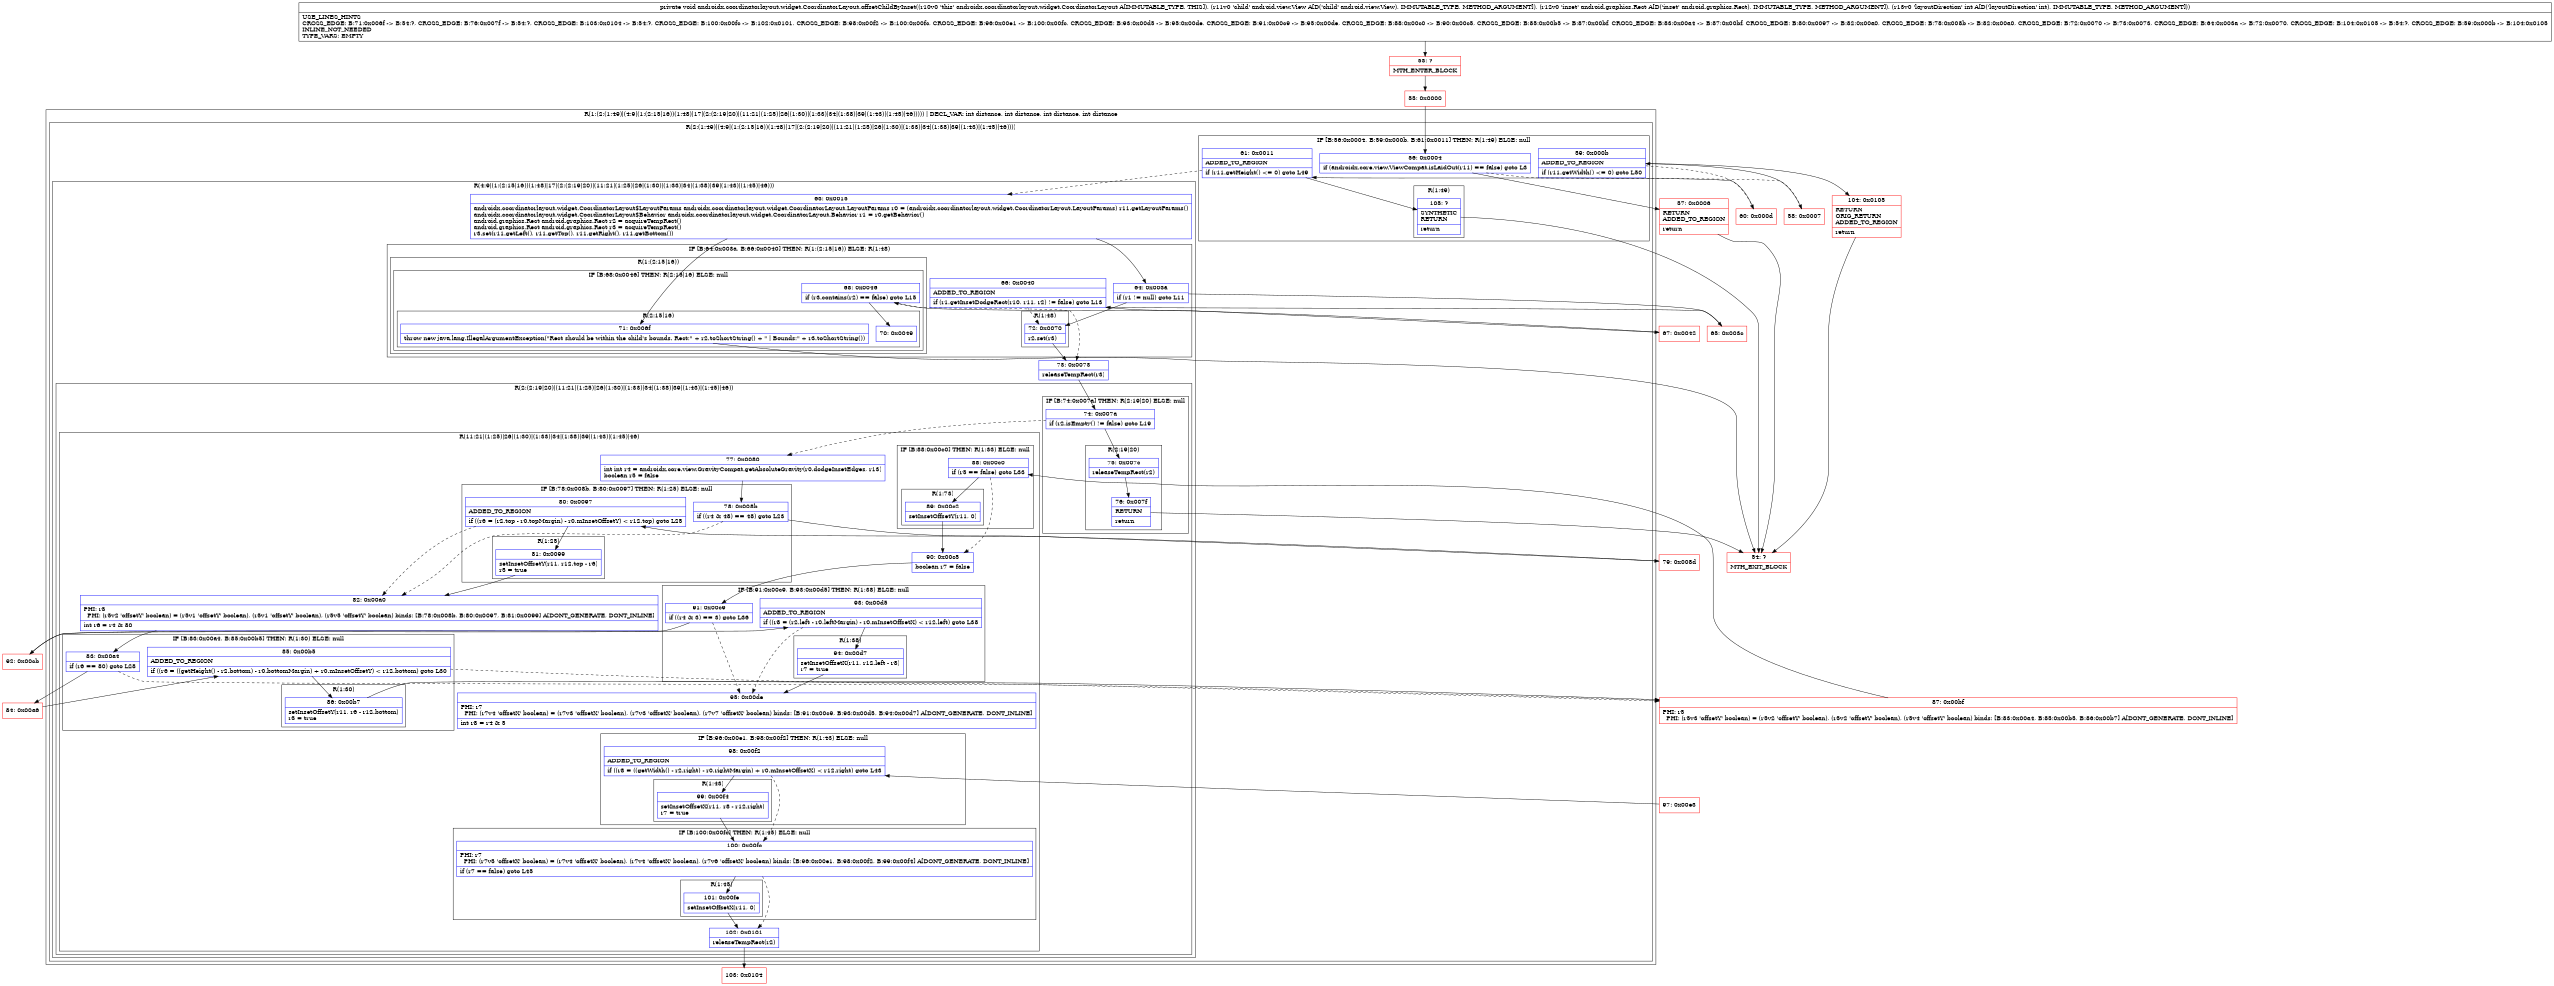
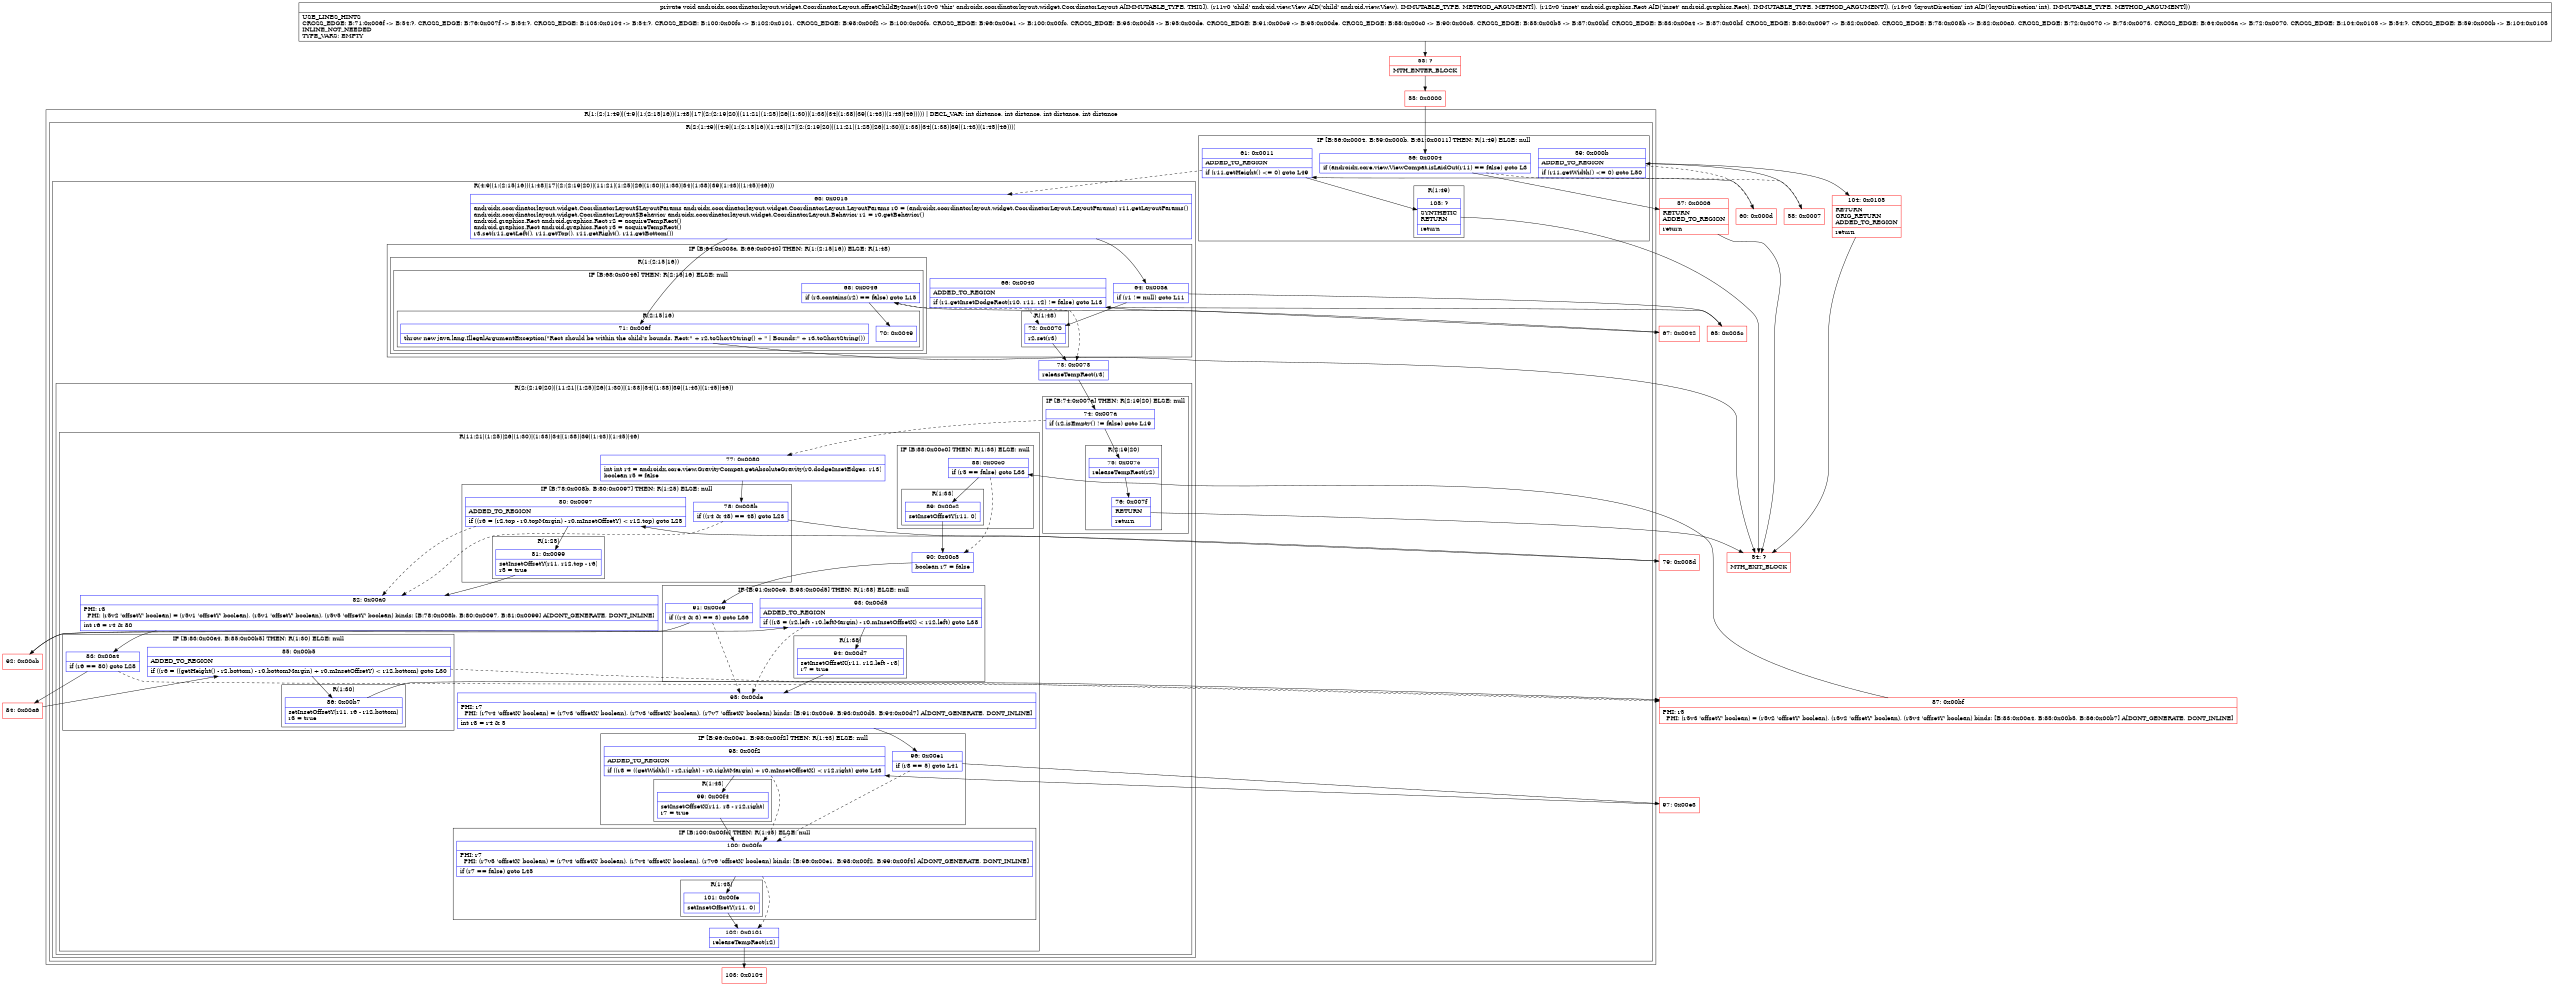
(943, 494) -> (943, 494)
none -> (927, 761)
(722, 908) -> (721, 908)
